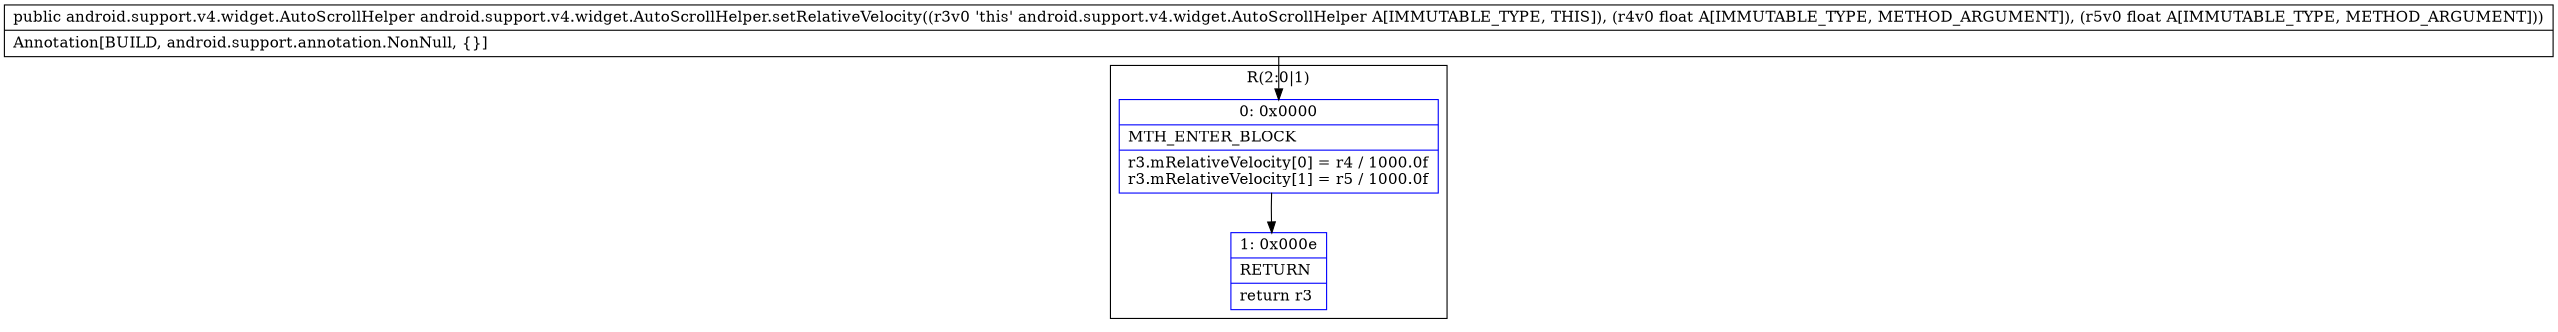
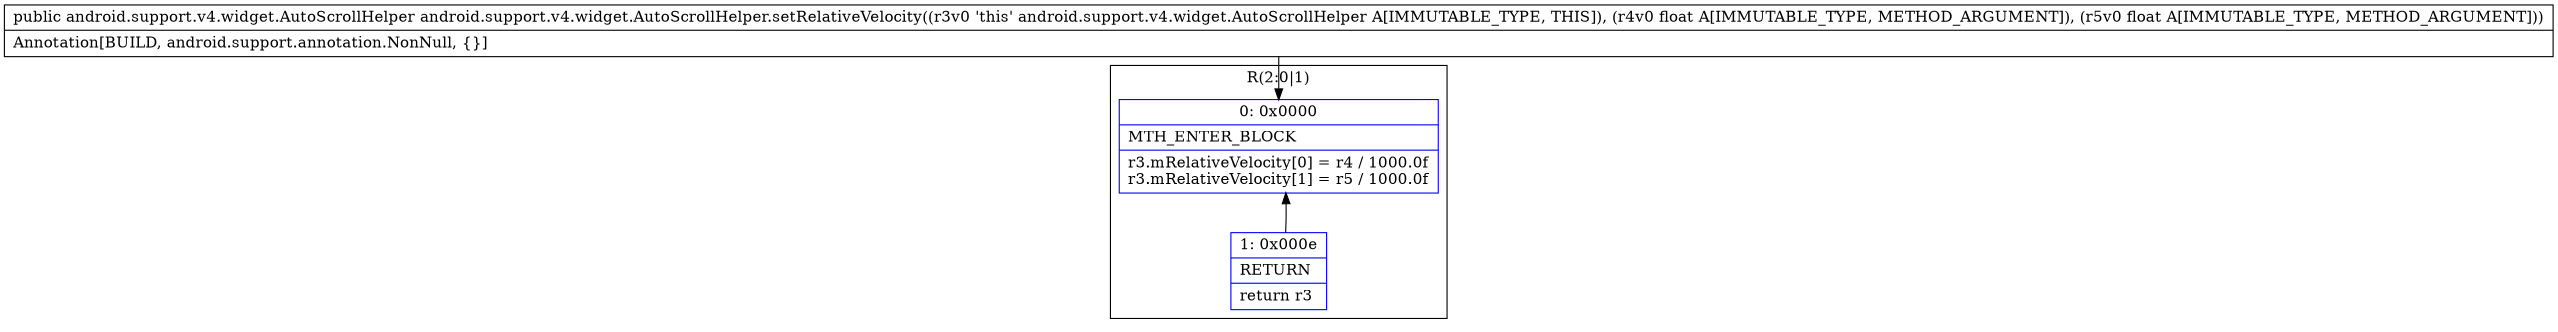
(1271, 207) -> (1286, 218)
